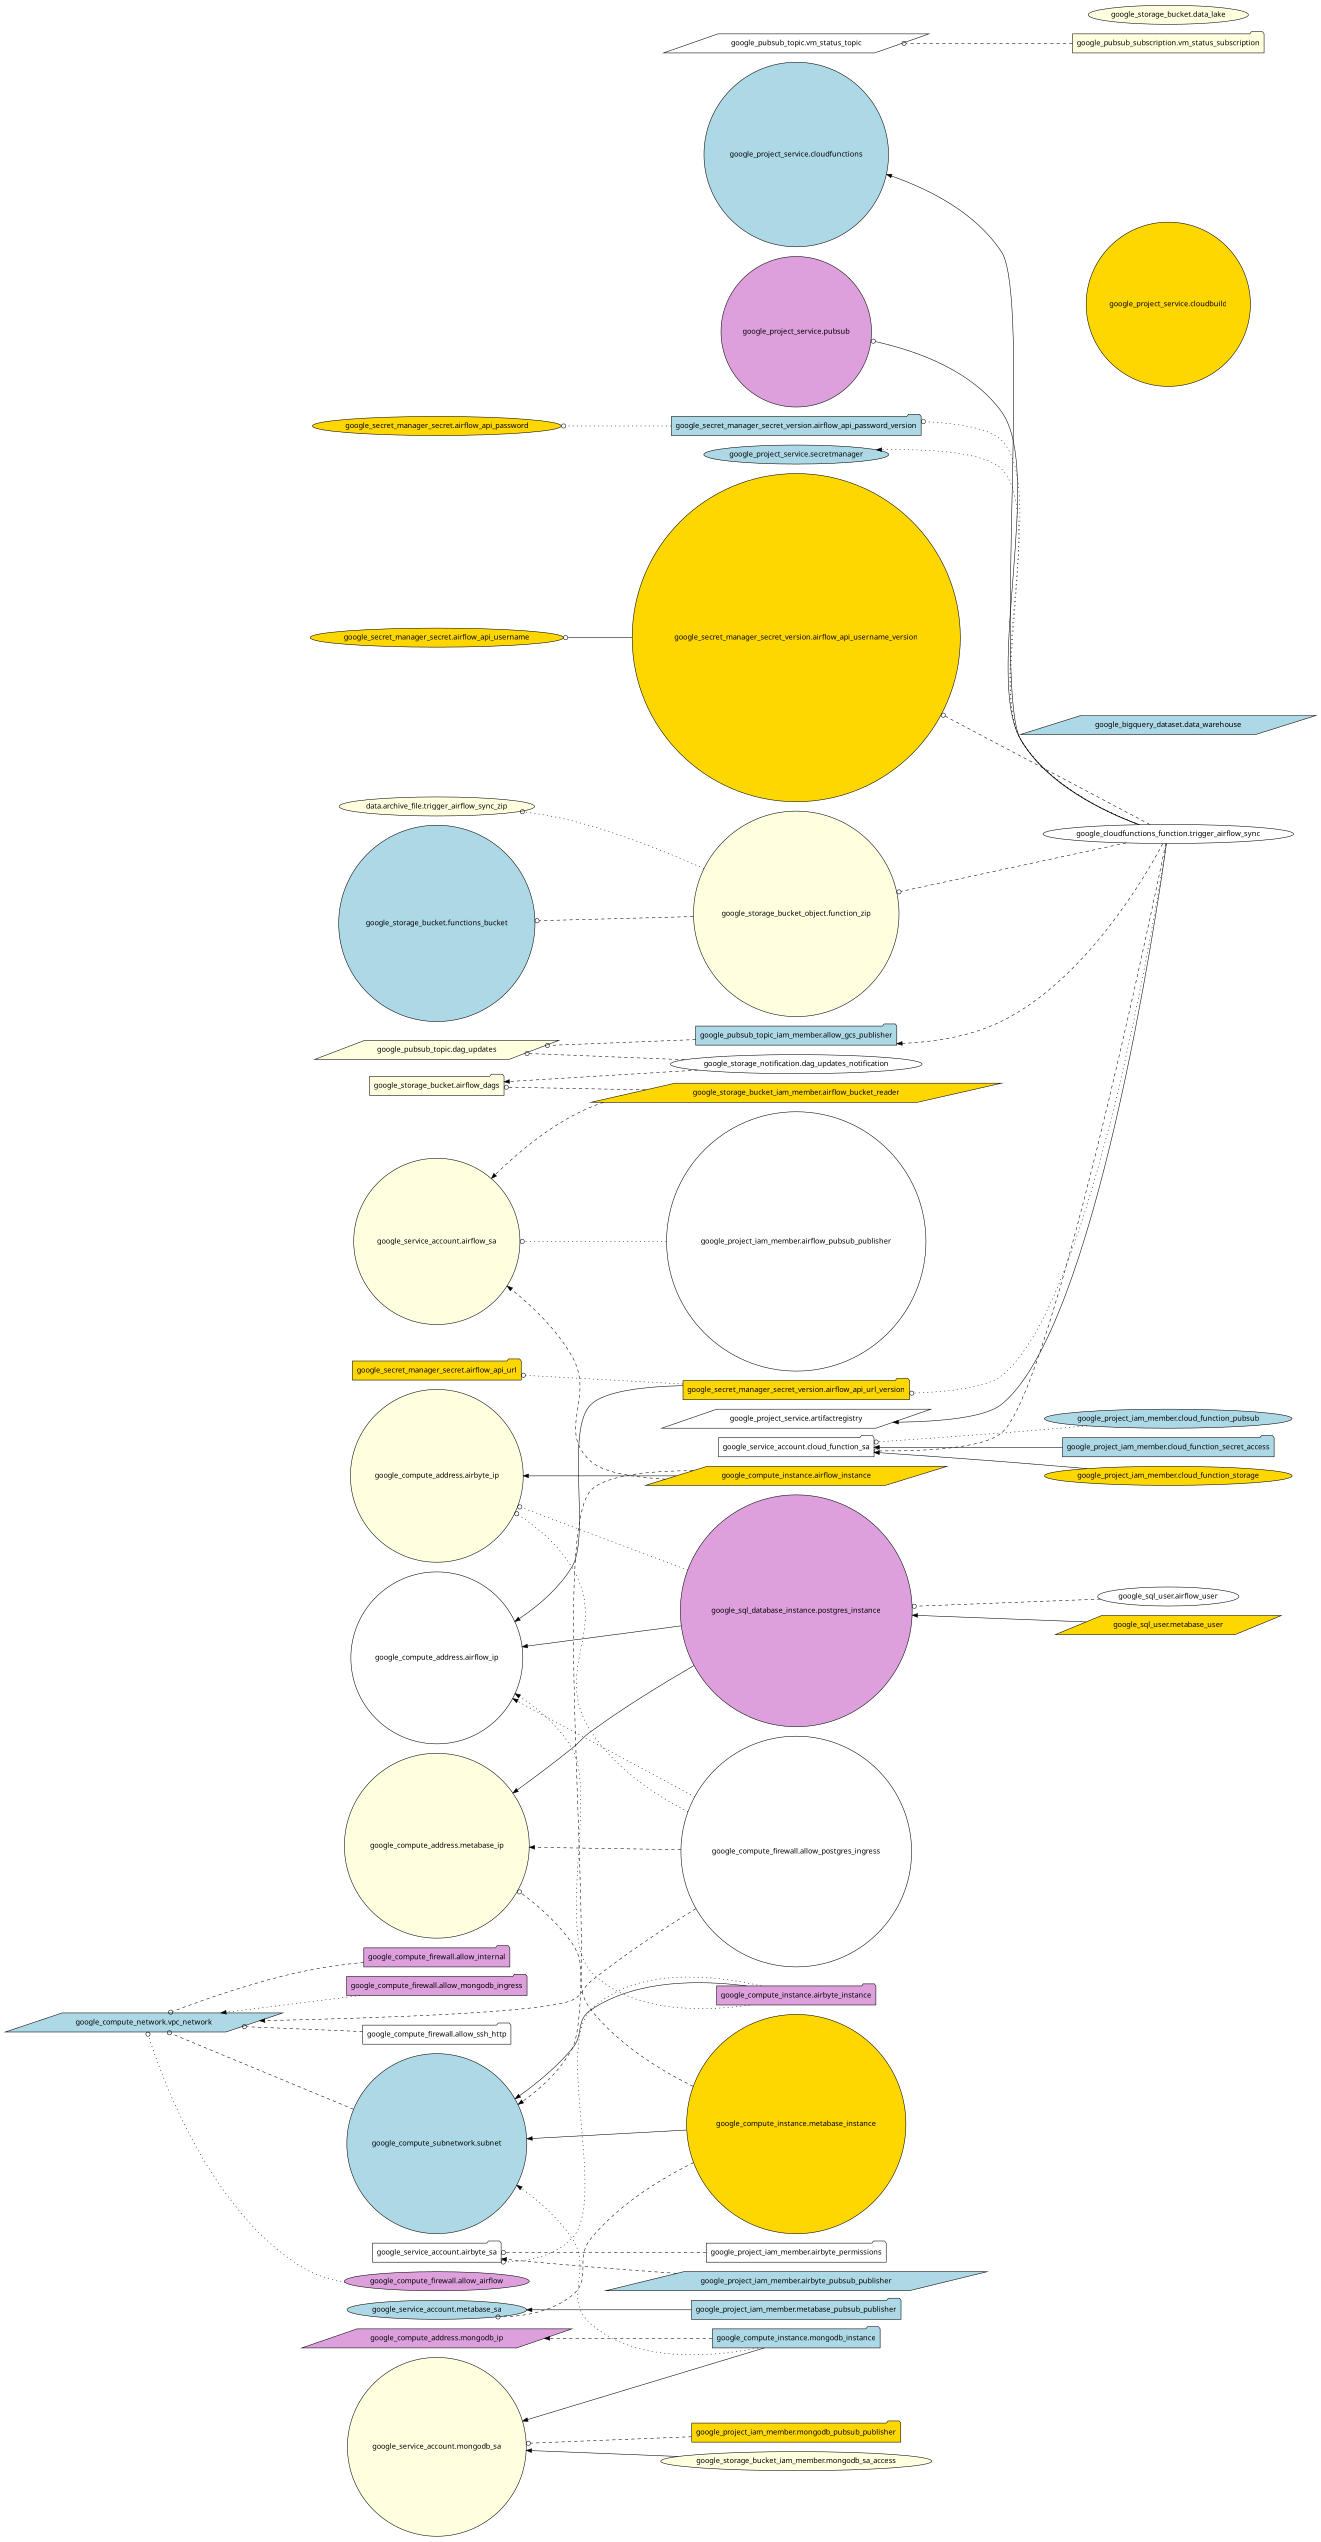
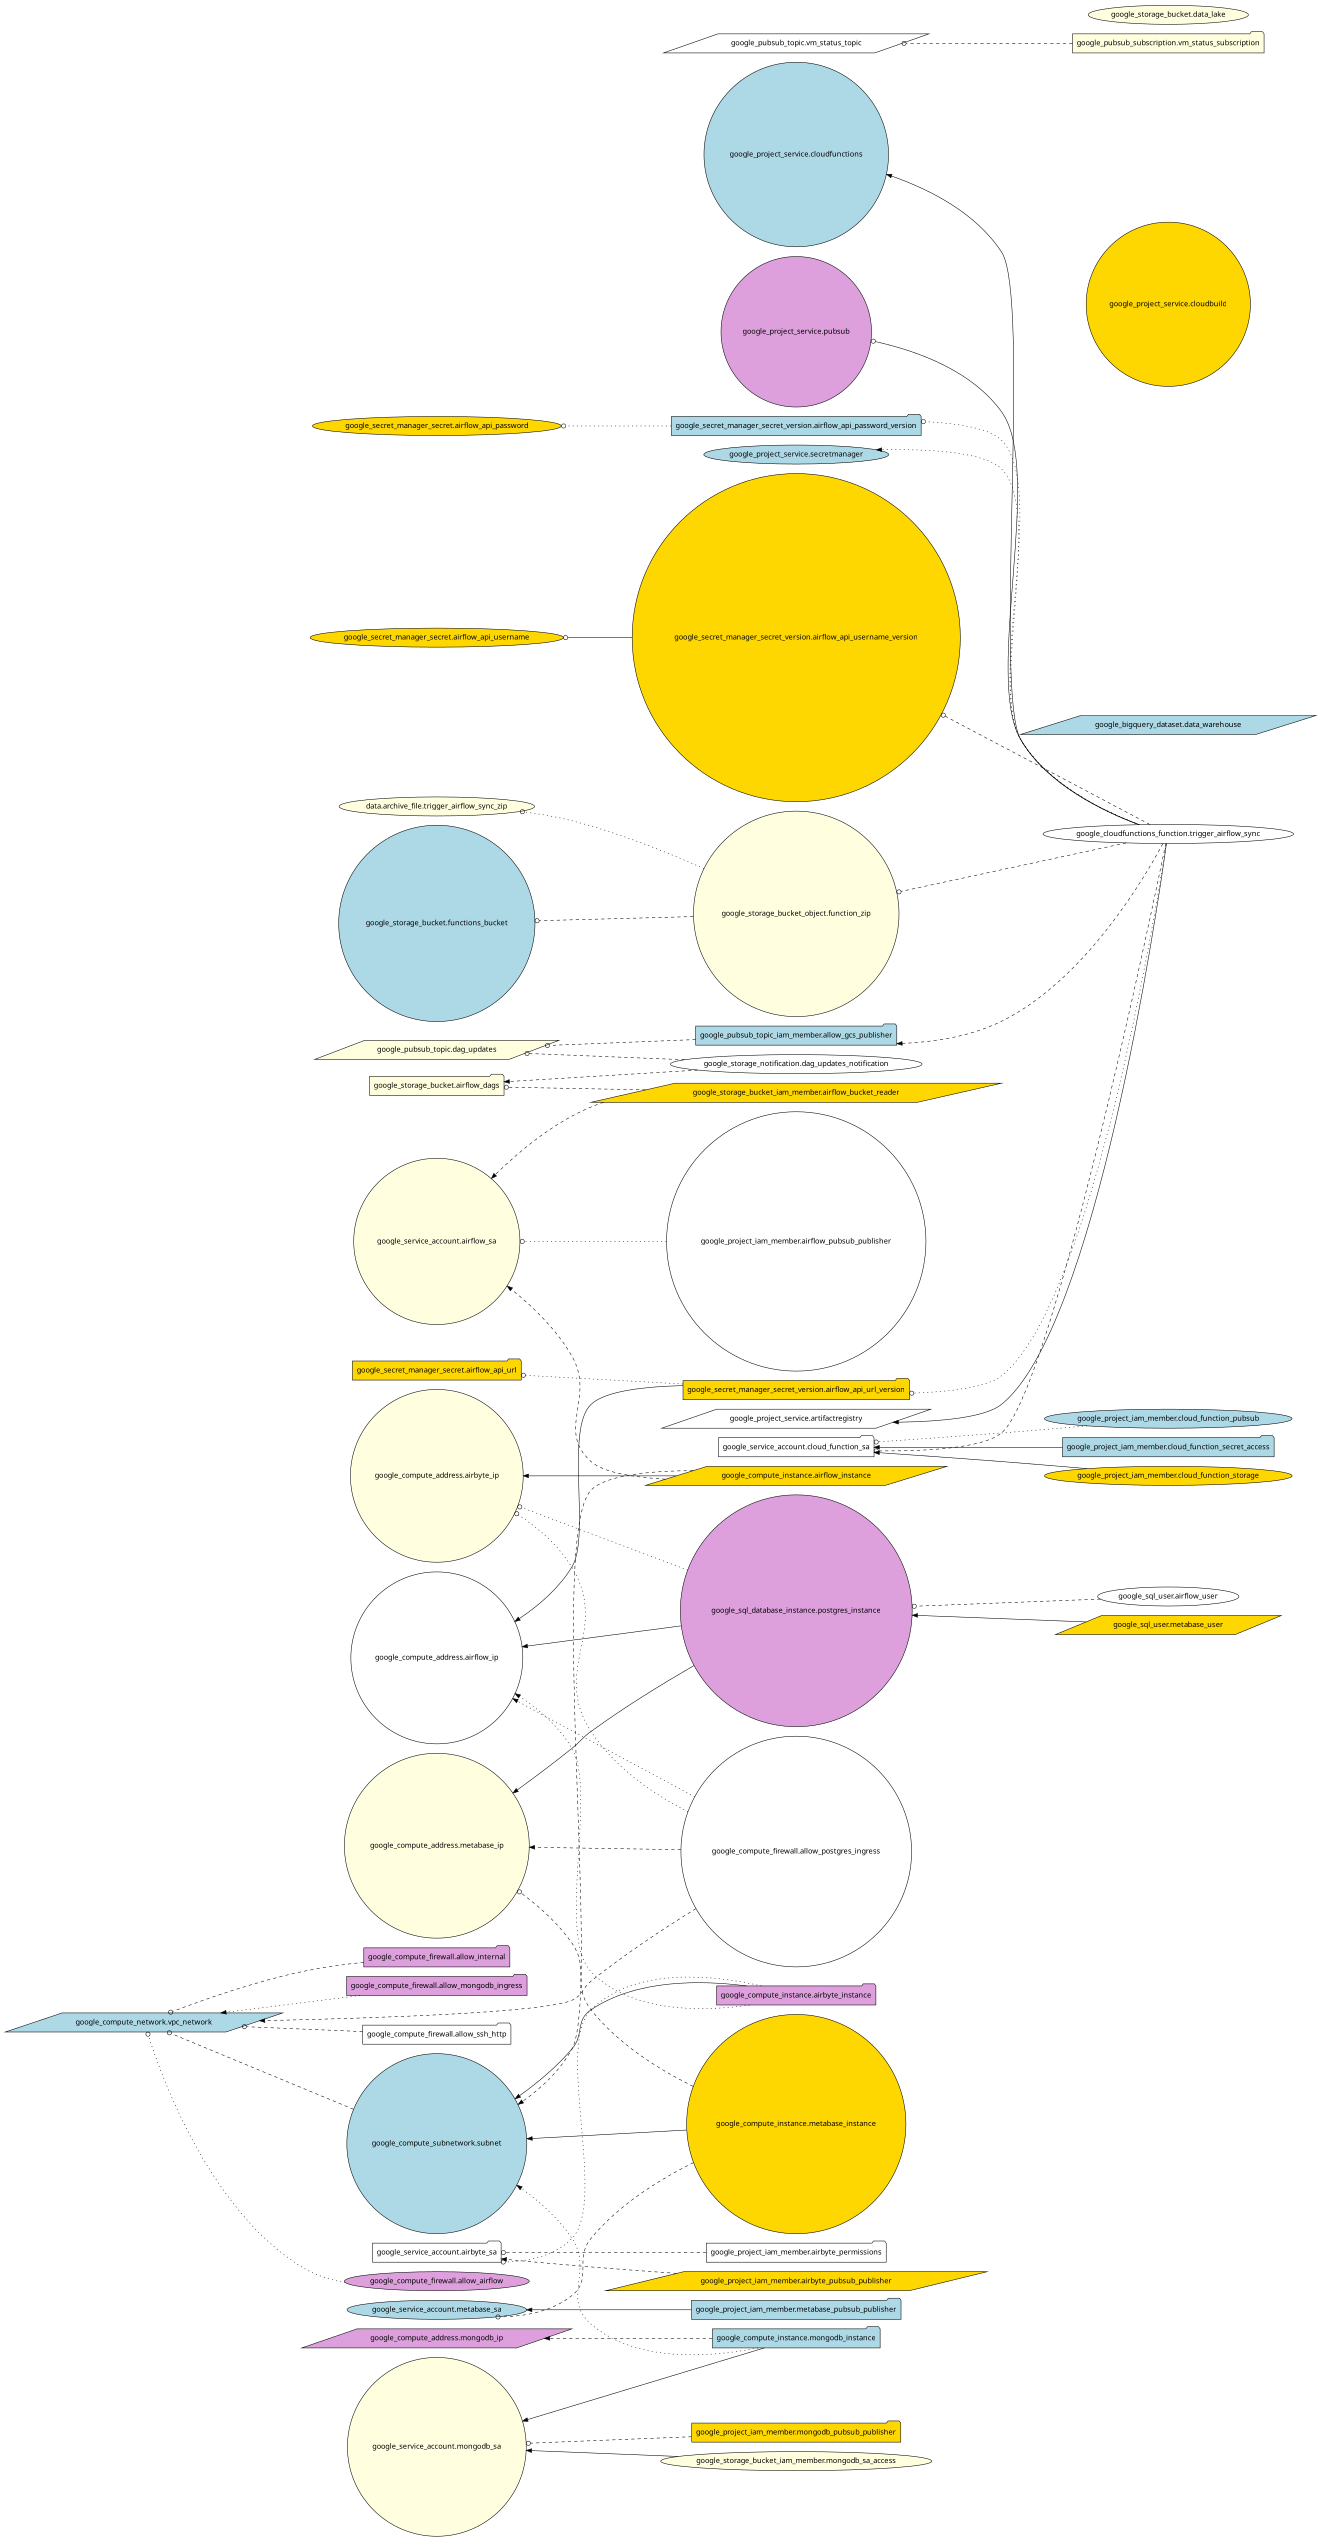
(796, 2281) -> (796, 2281)
